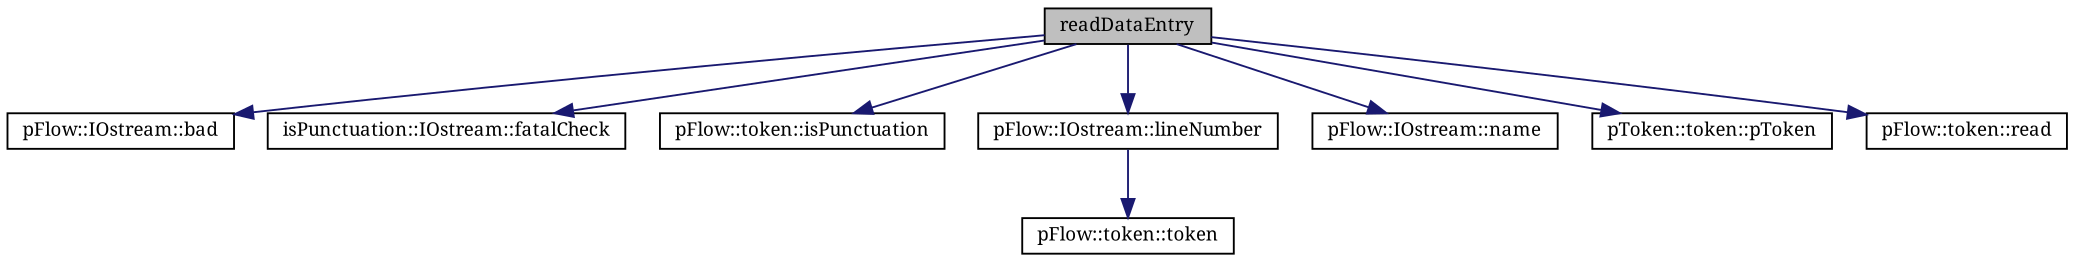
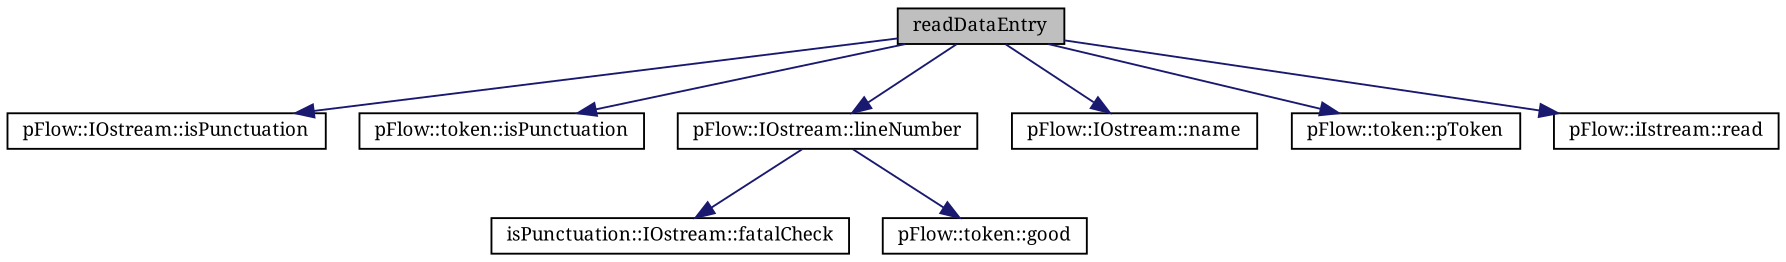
(809, 75) -> (757, 178)
(121, 131) -> (167, 131)
(1712, 131) -> (1406, 131)
(1967, 131) -> (1666, 131)
(1128, 236) -> (985, 236)
